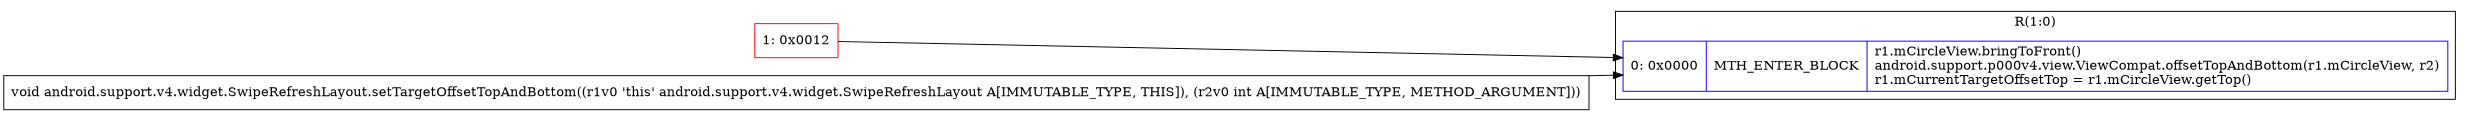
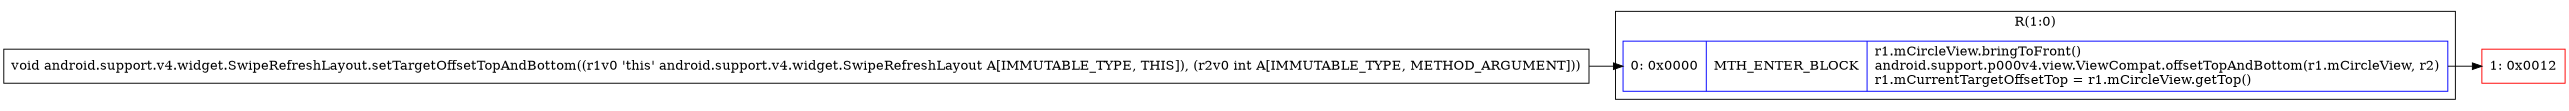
(1226, 50) -> (2461, 66)
